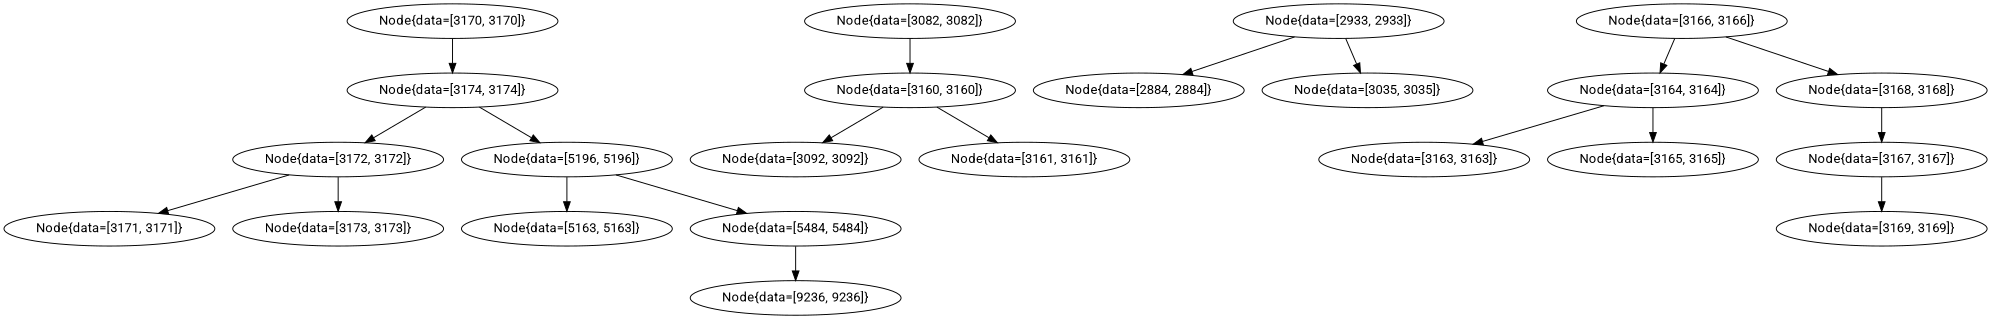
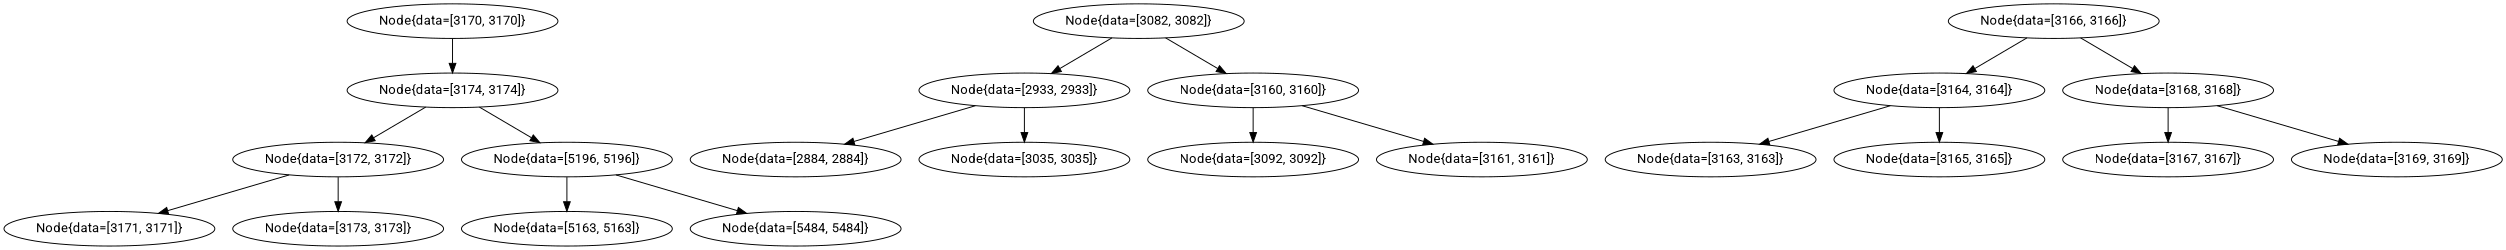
none -> (1086, 53)
(1882, 189) -> (2278, 124)
(796, 298) -> none
